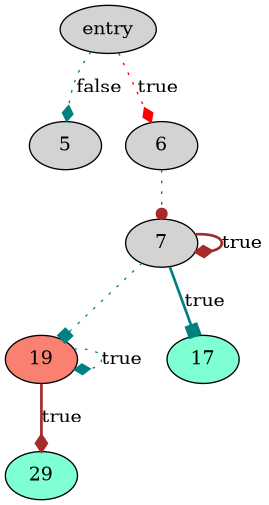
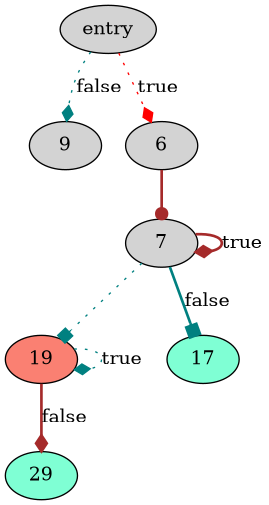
(65, 146) -> (65, 146)
(162, 189) -> (162, 189)
(205, 301) -> (207, 301)
(62, 418) -> (64, 418)
